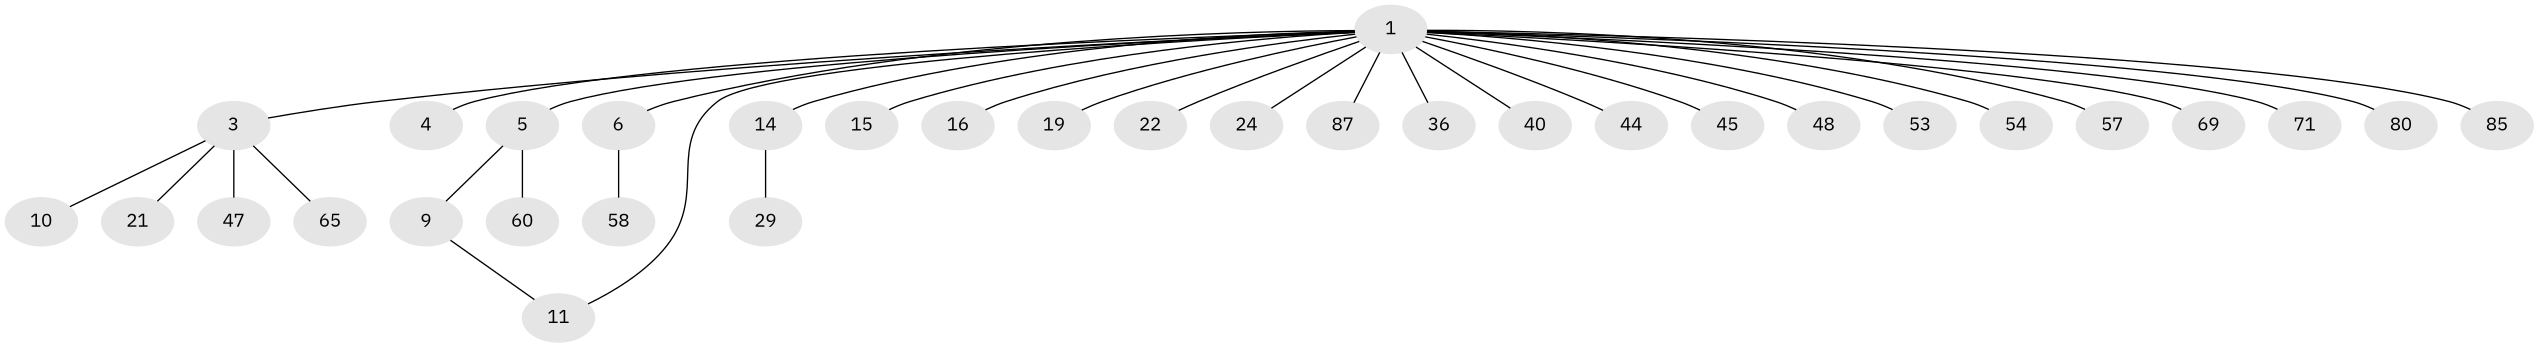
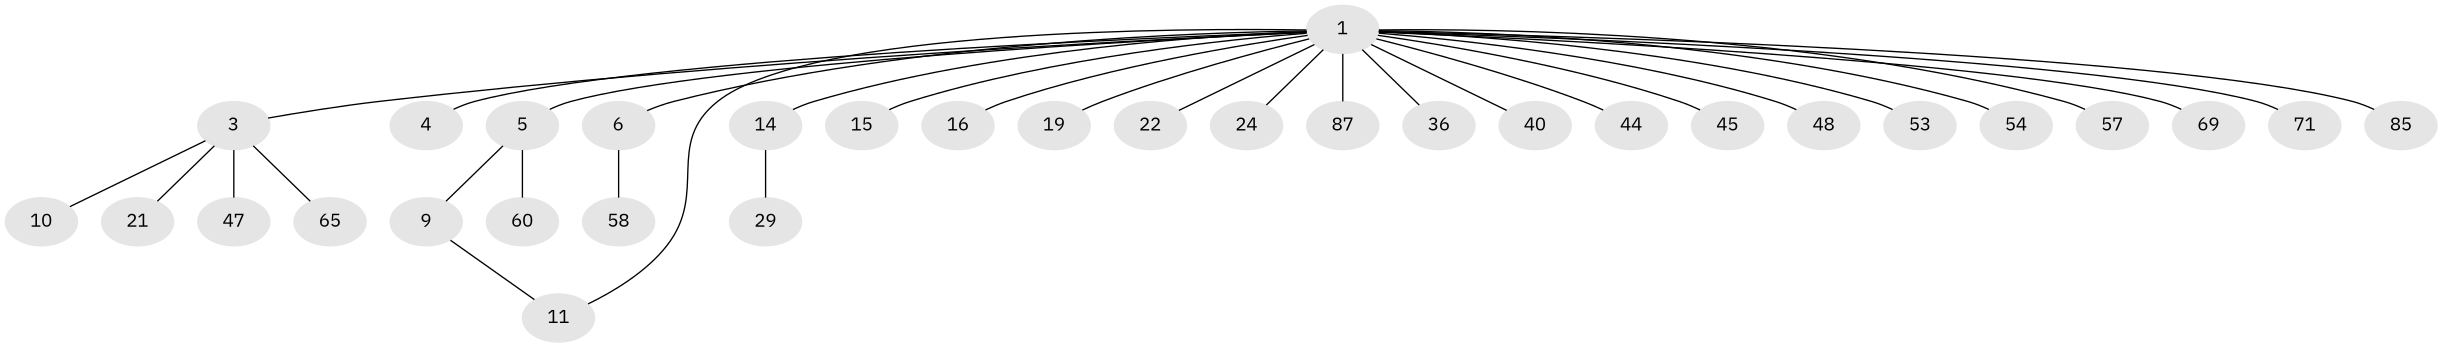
(2401, 126) -> none
